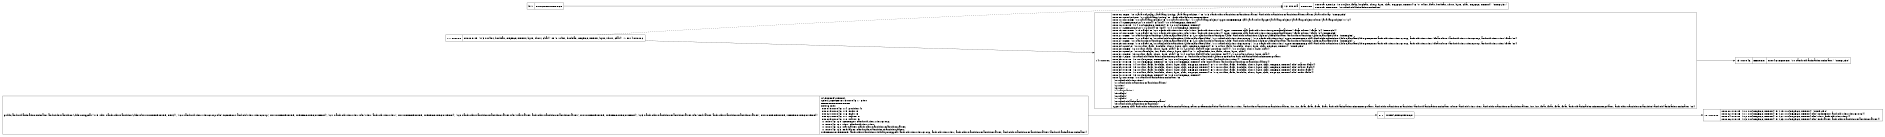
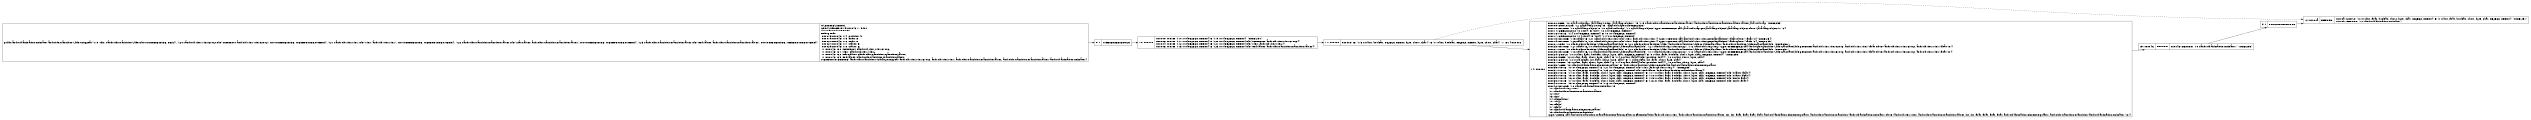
none -> (2236, 36)
none -> (1320, 43)
(1399, 115) -> (1117, 42)
